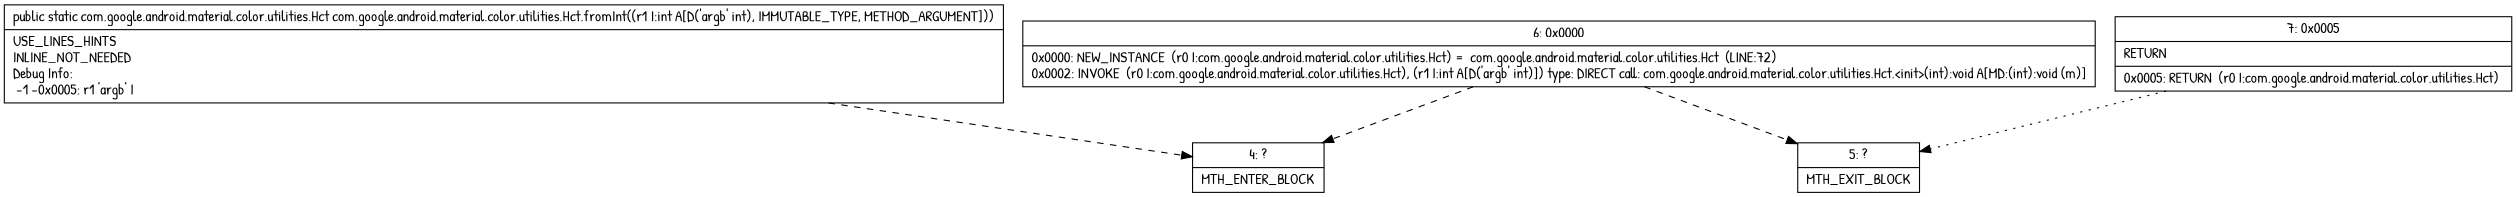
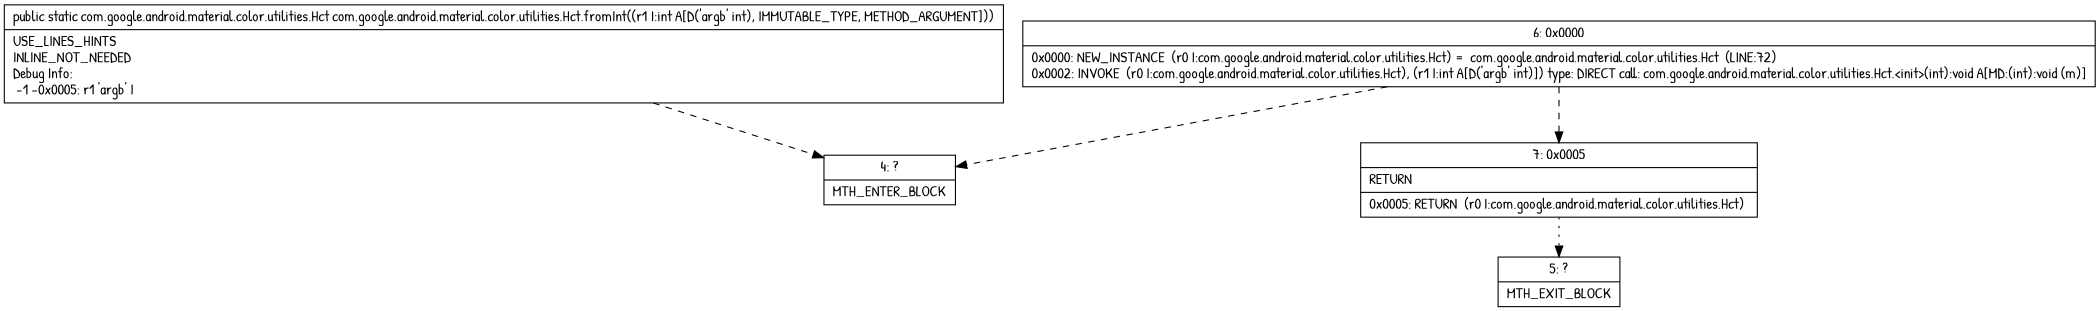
(1716, 113) -> (1559, 109)
